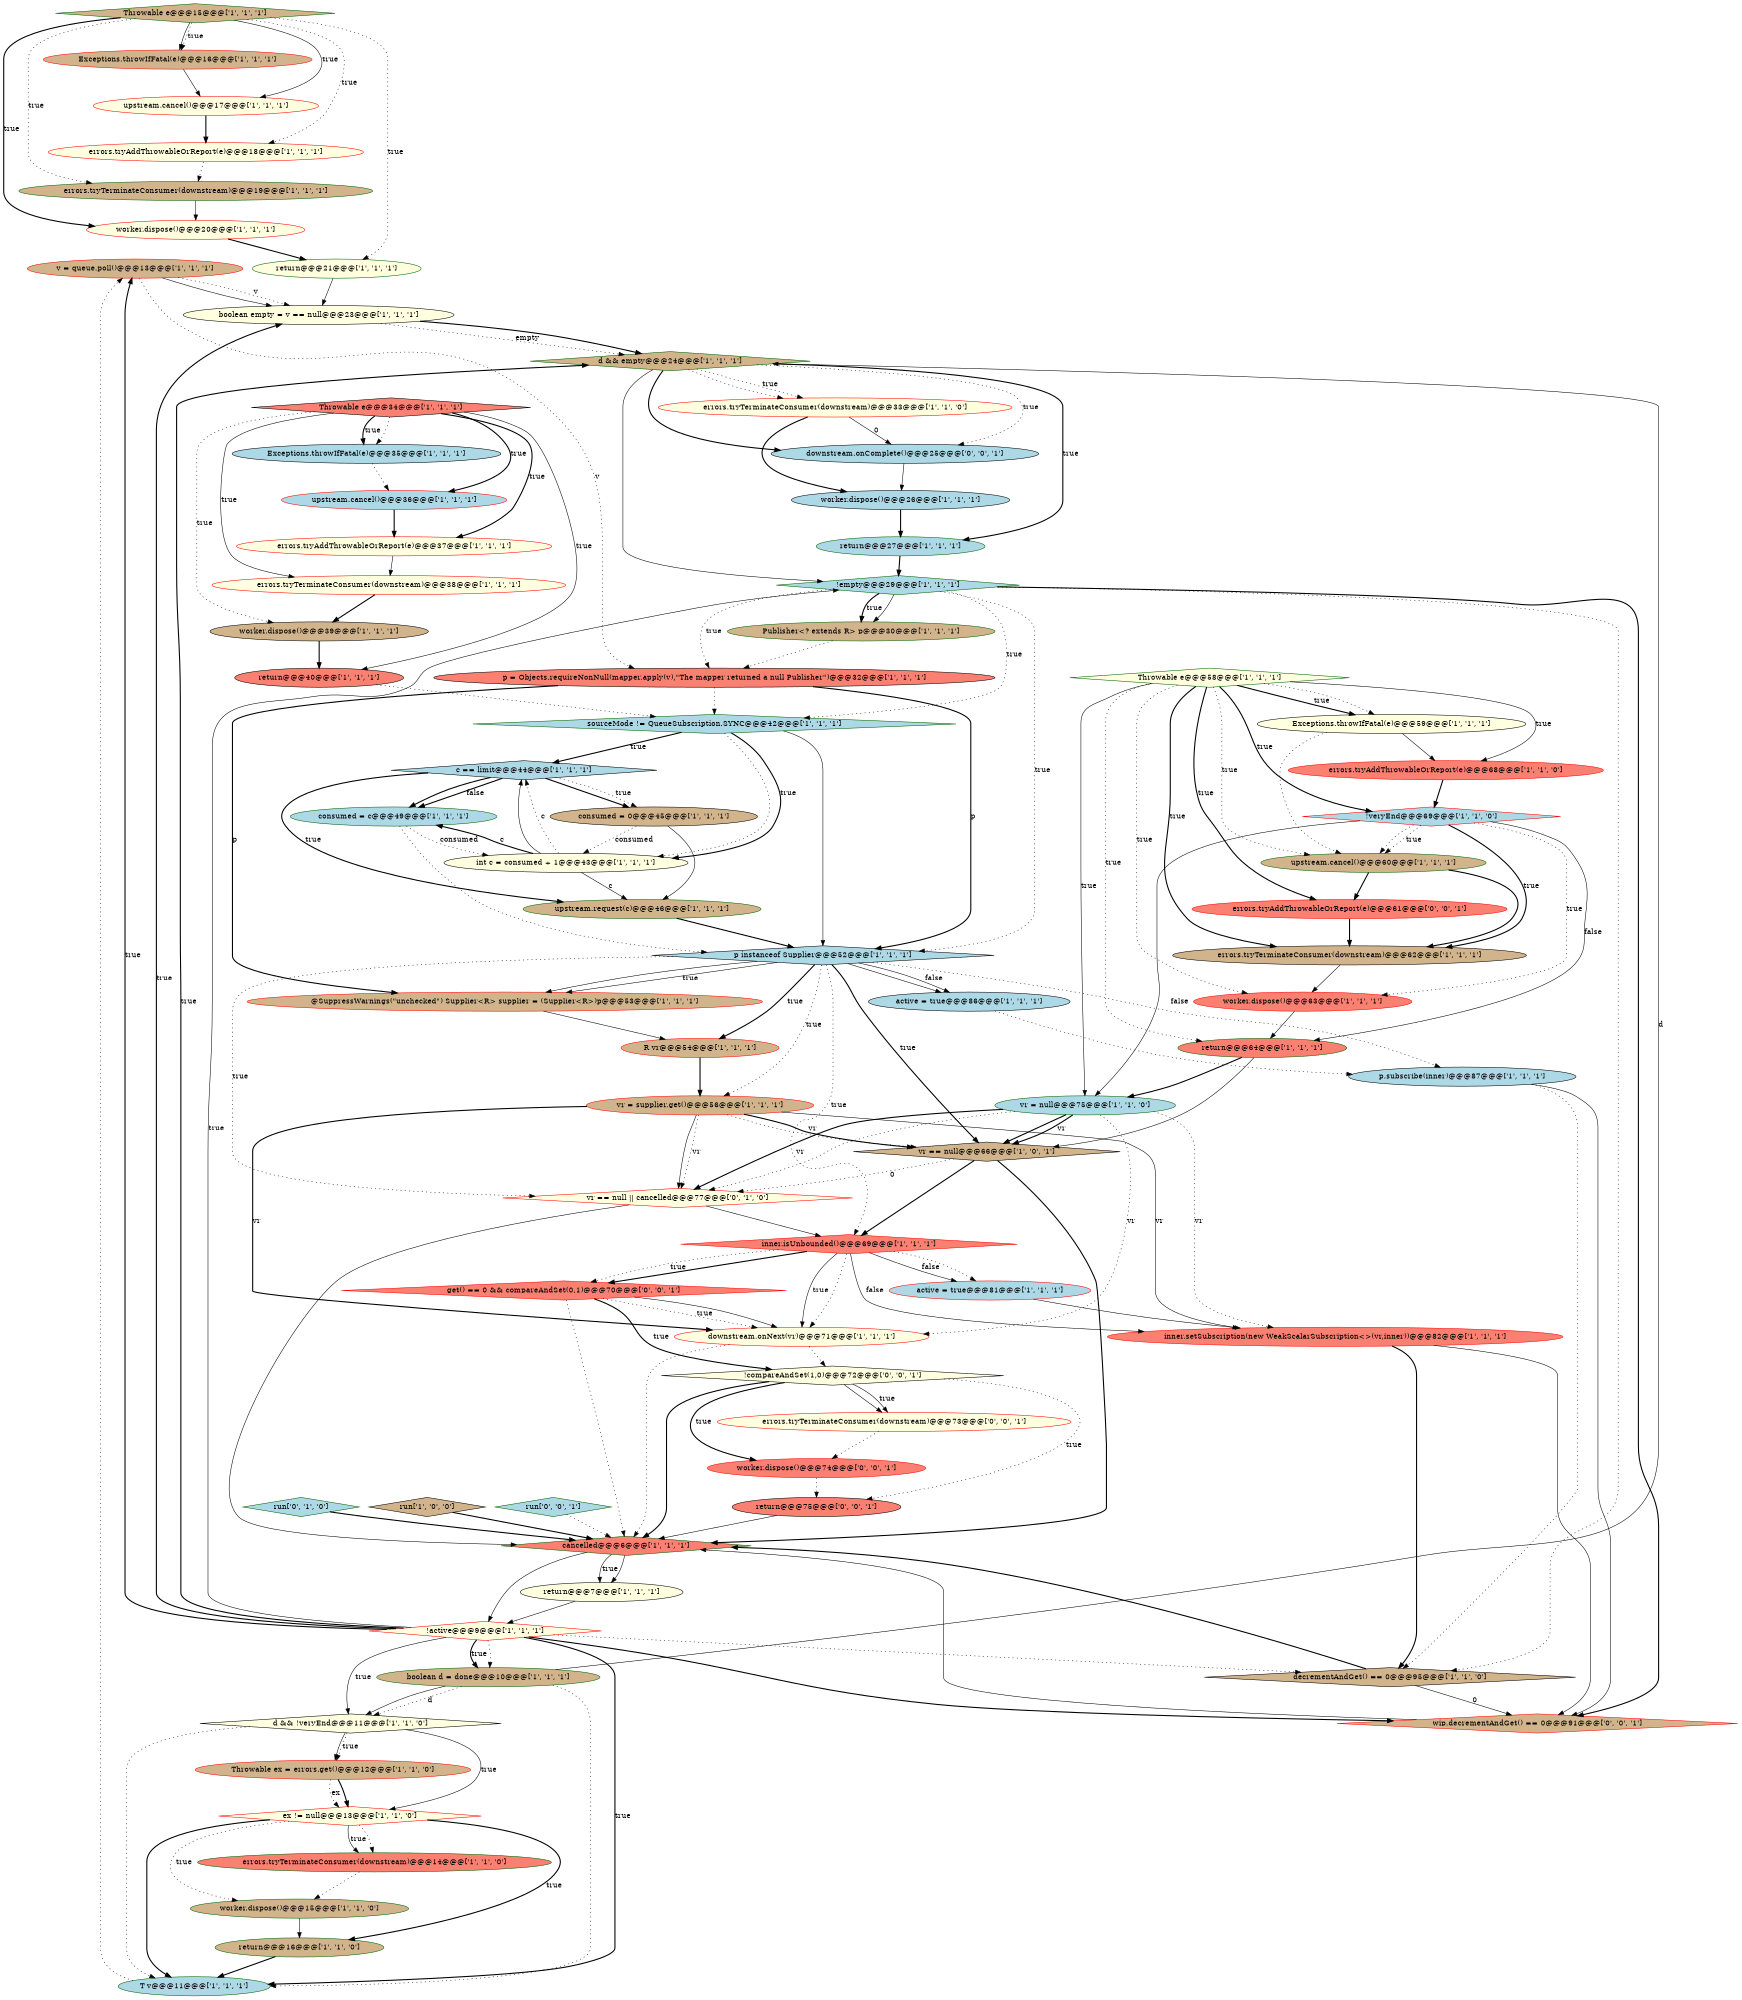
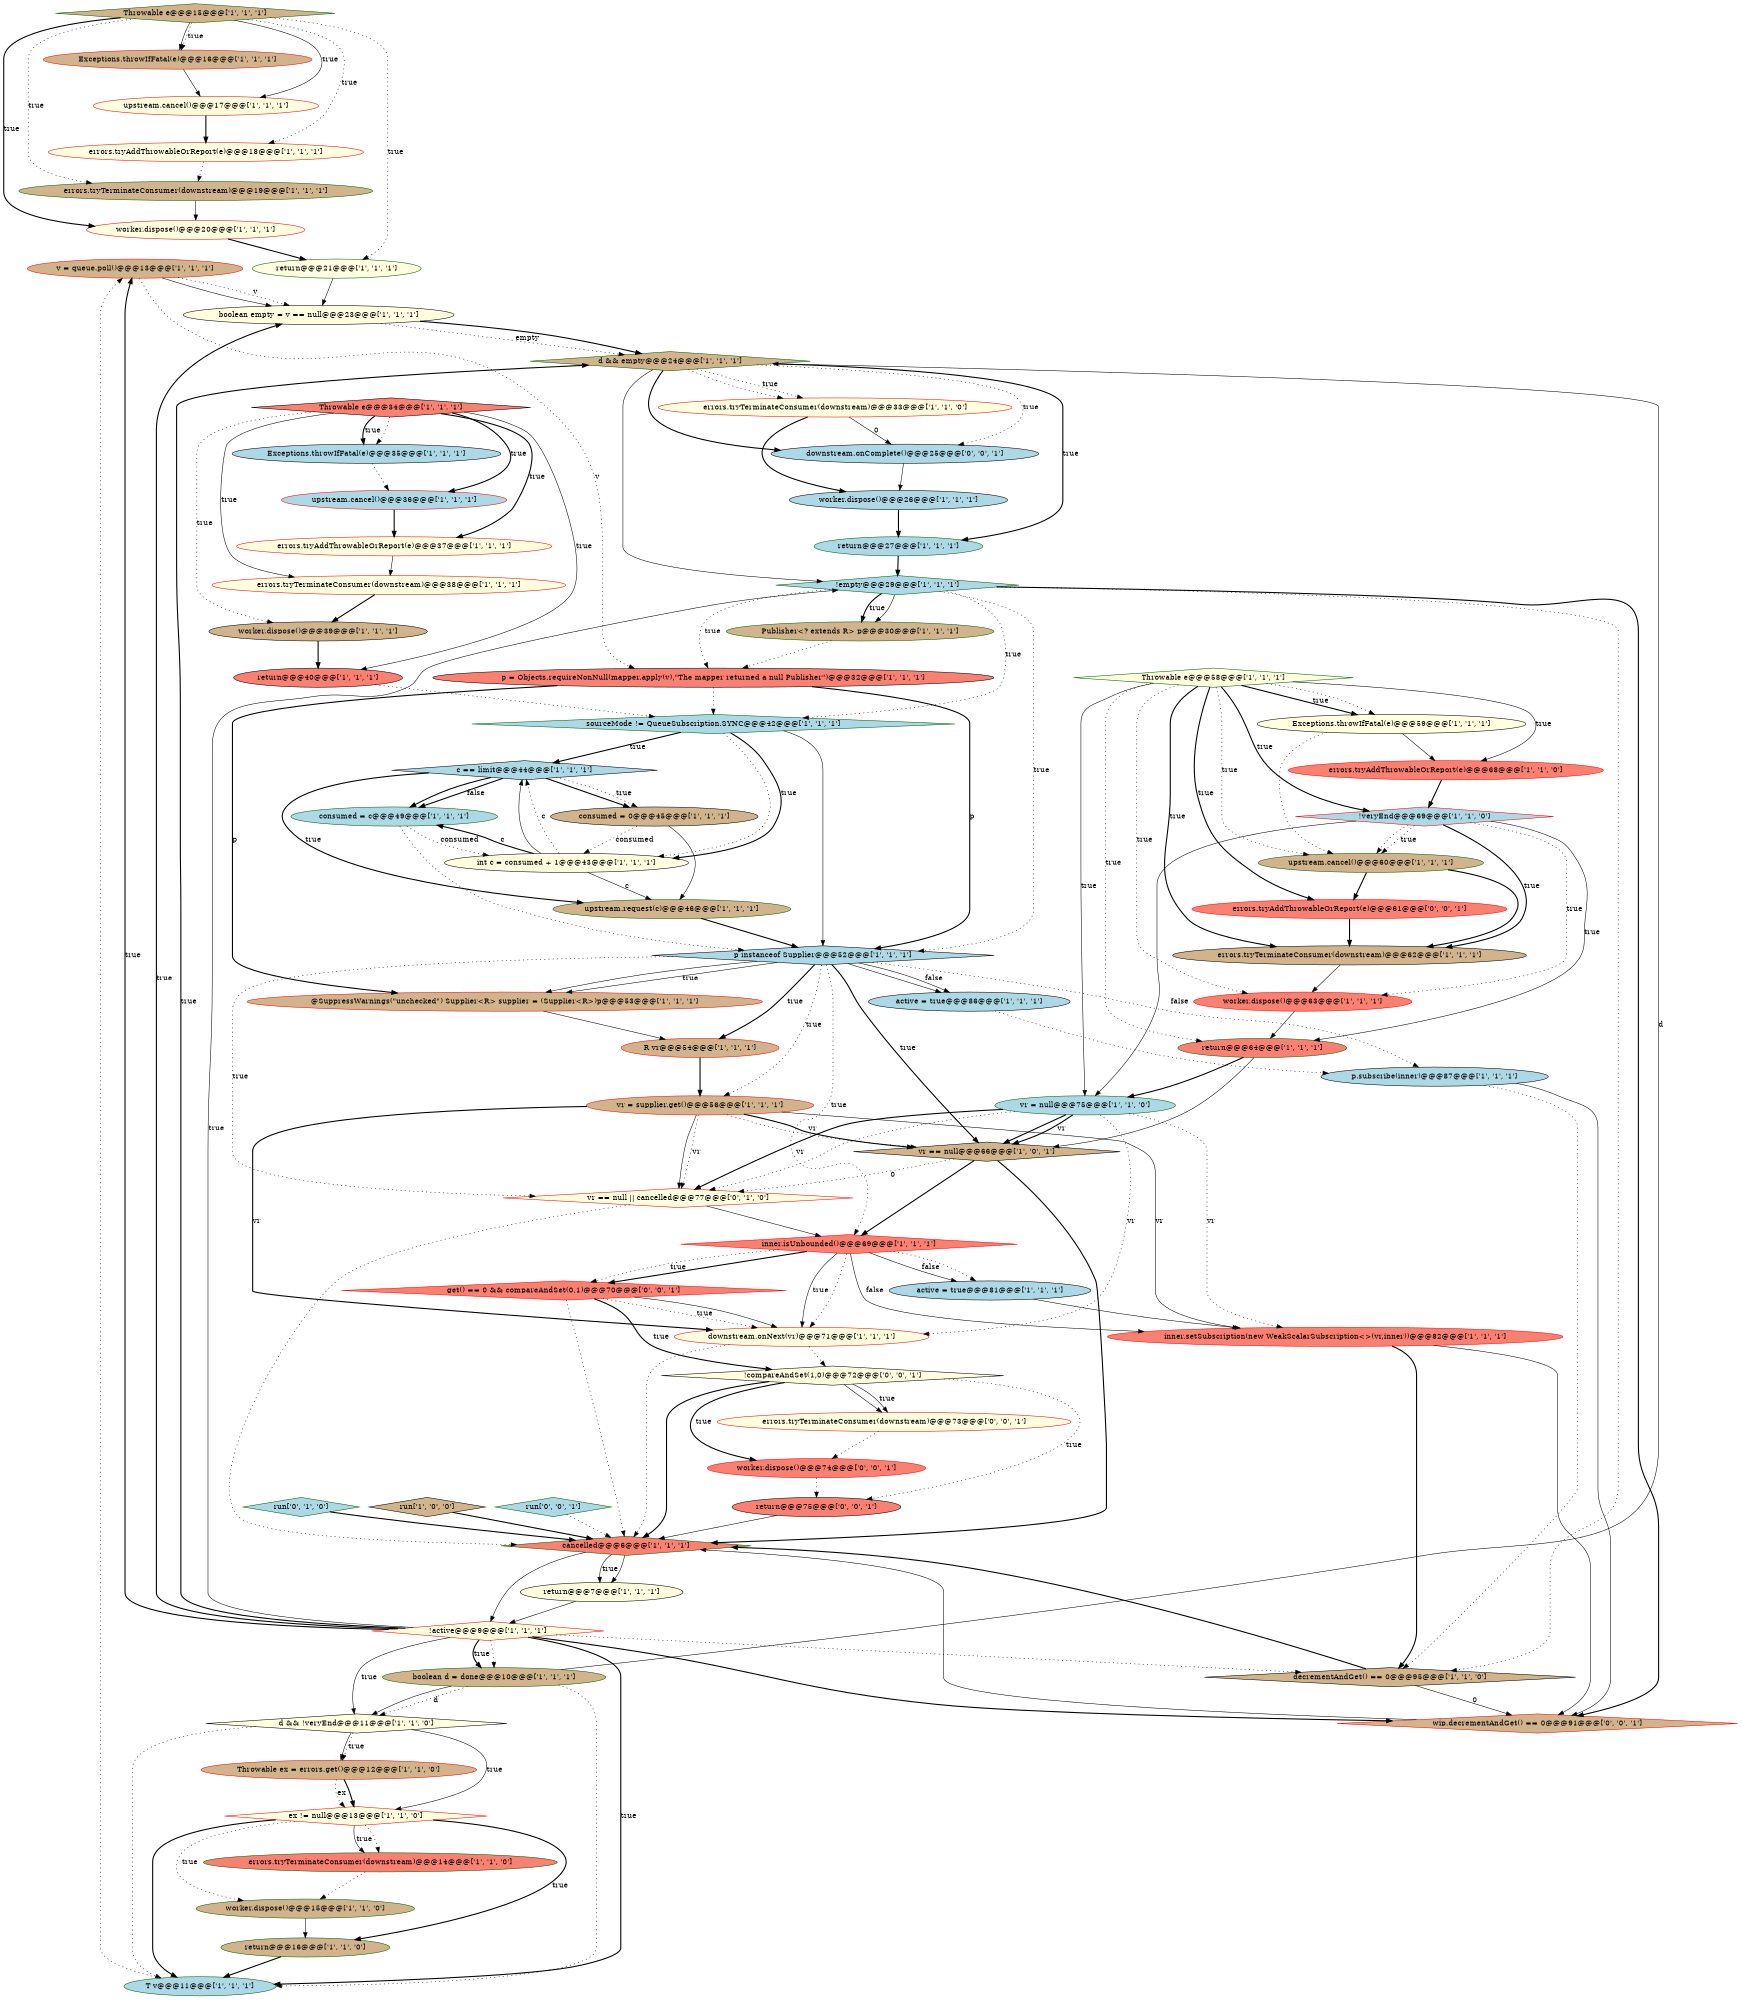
(1593, 932) -> (1592, 932)
(990, 1290) -> (990, 1290)
(267, 1377) -> (267, 1377)
